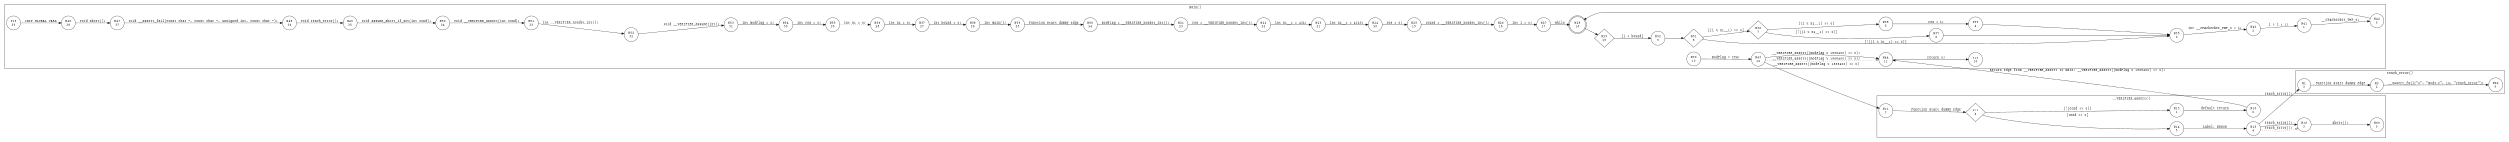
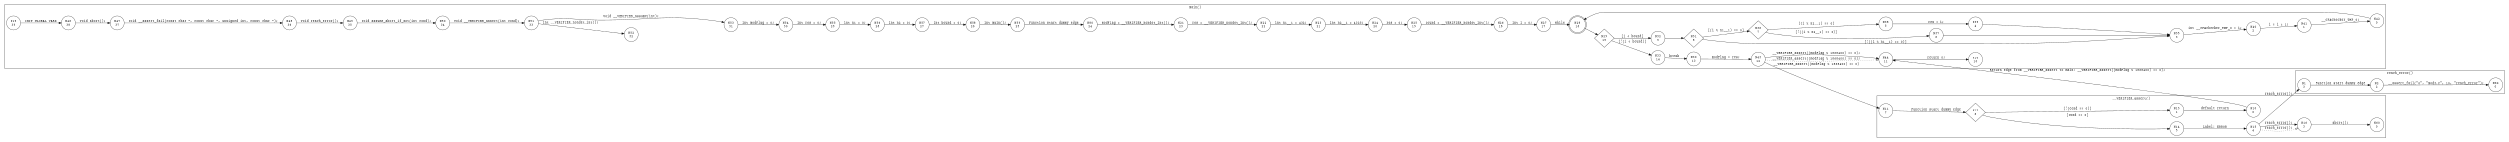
(854, 25) -> (854, 25)
(680, 30) -> (630, 19)
none -> (1658, 58)
